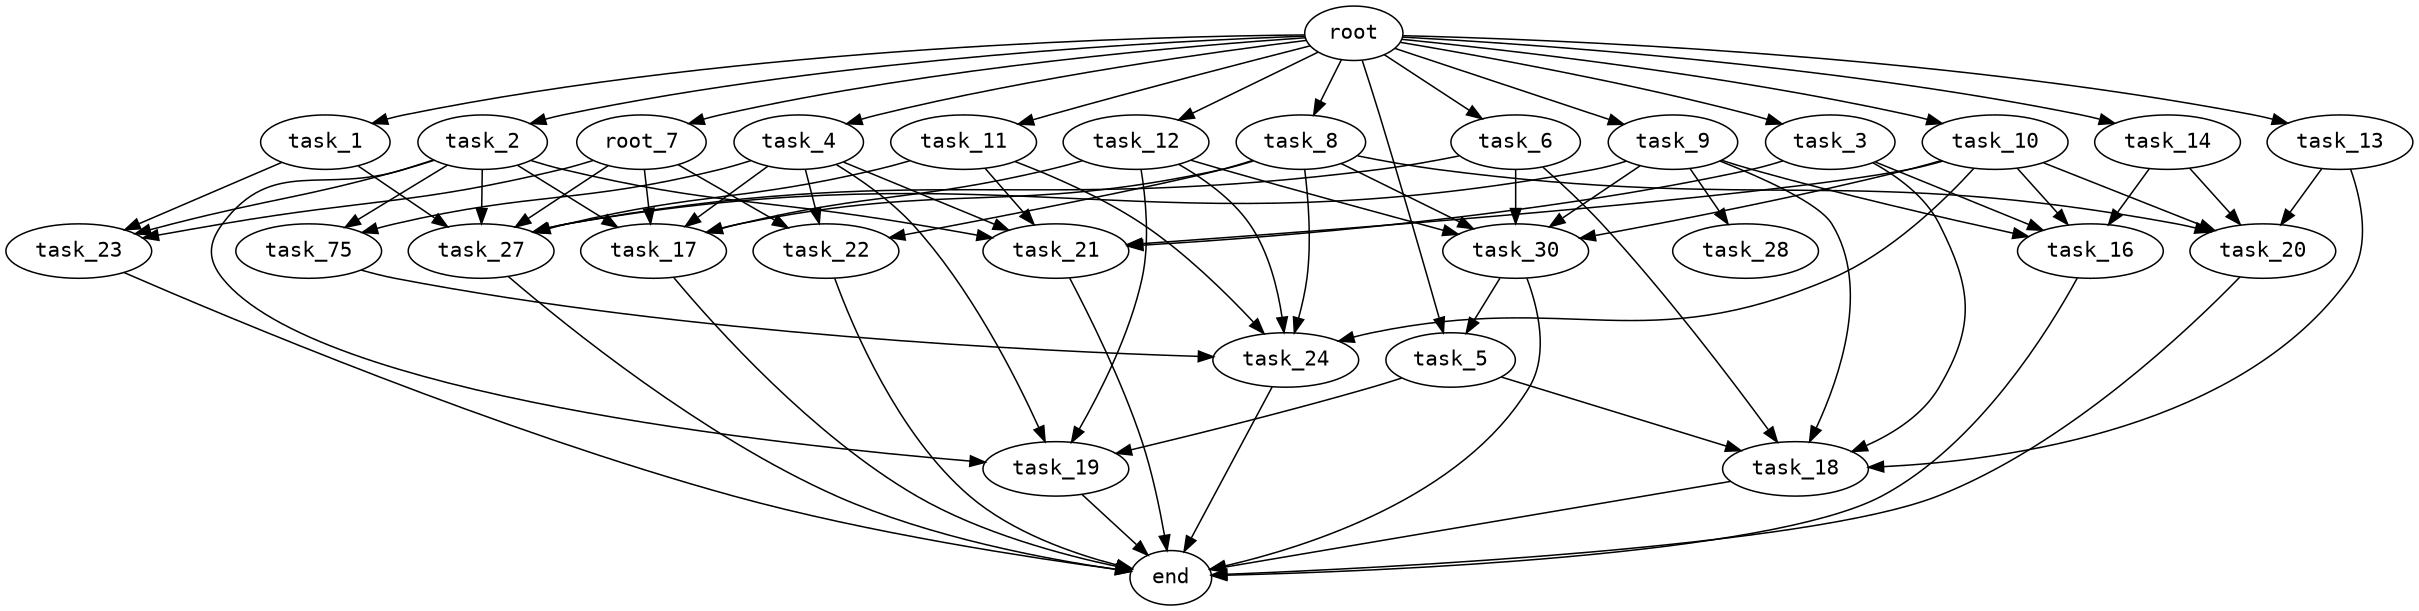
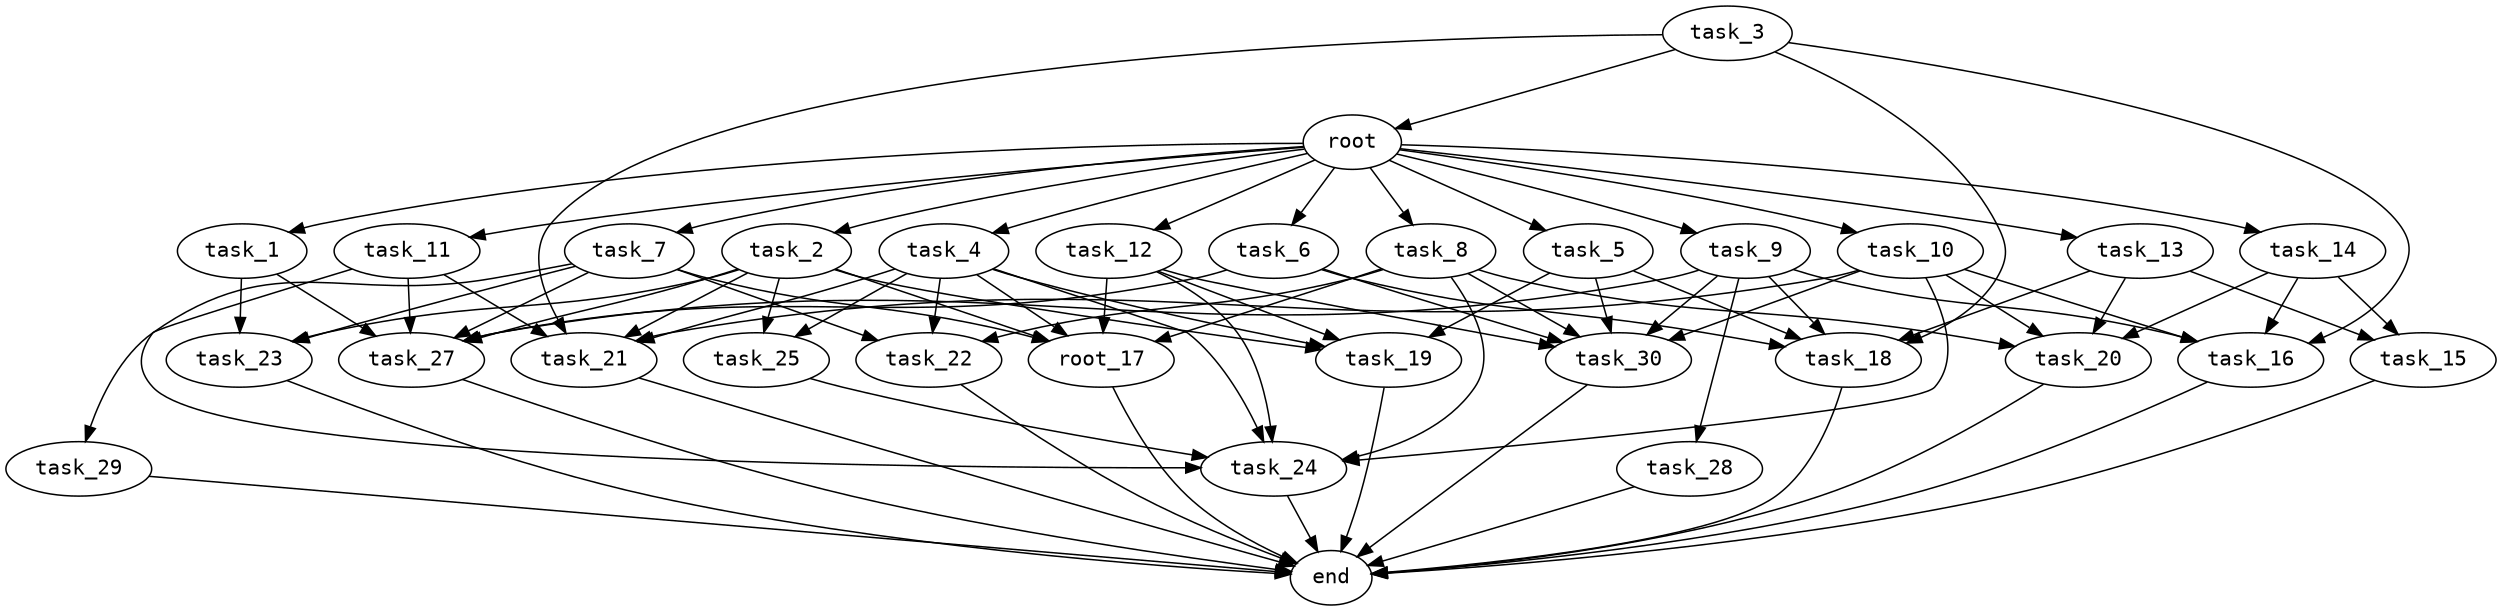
(1585, 77) -> (1543, 87)
(641, 142) -> (629, 251)
(309, 251) -> (756, 360)
(654, 251) -> (1101, 360)
(1487, 299) -> (1601, 298)
none -> (1198, 342)
none -> (2423, 360)
none -> (79, 469)
none -> (1508, 524)
